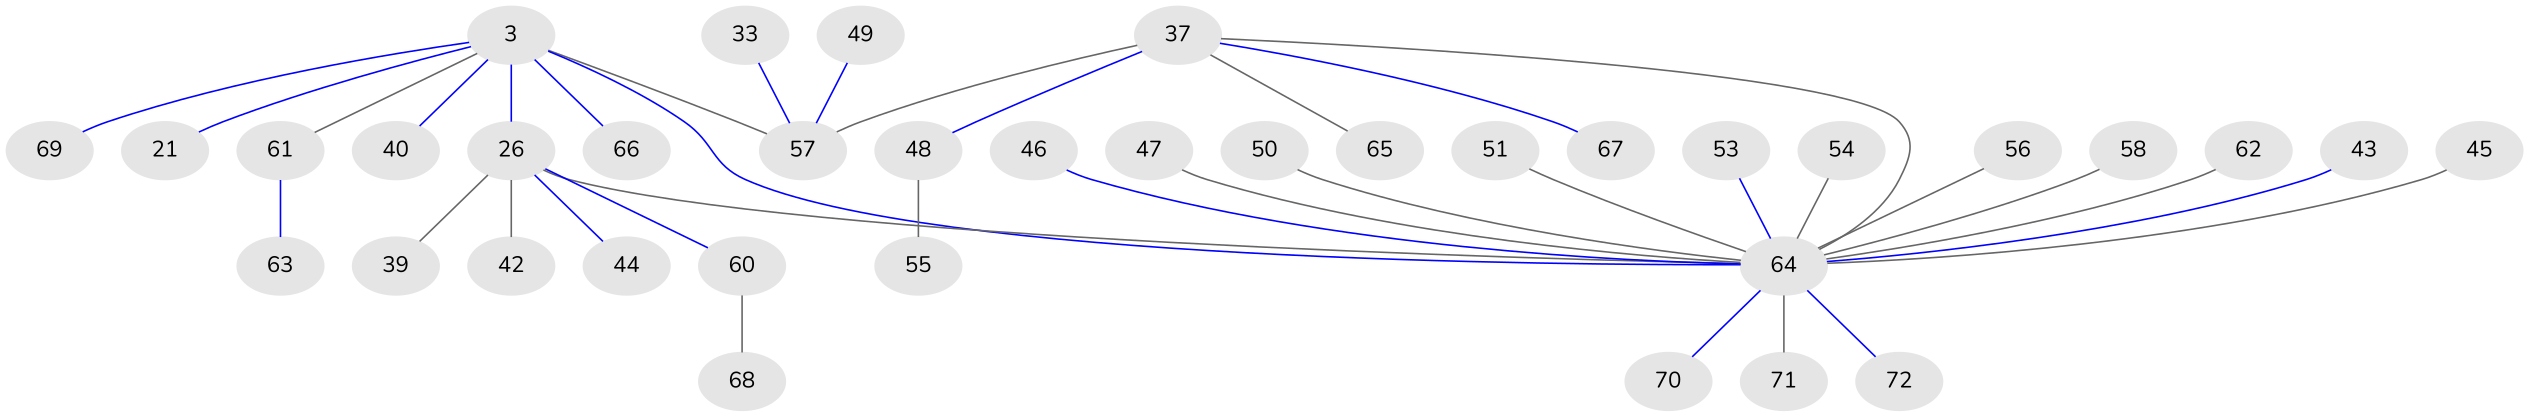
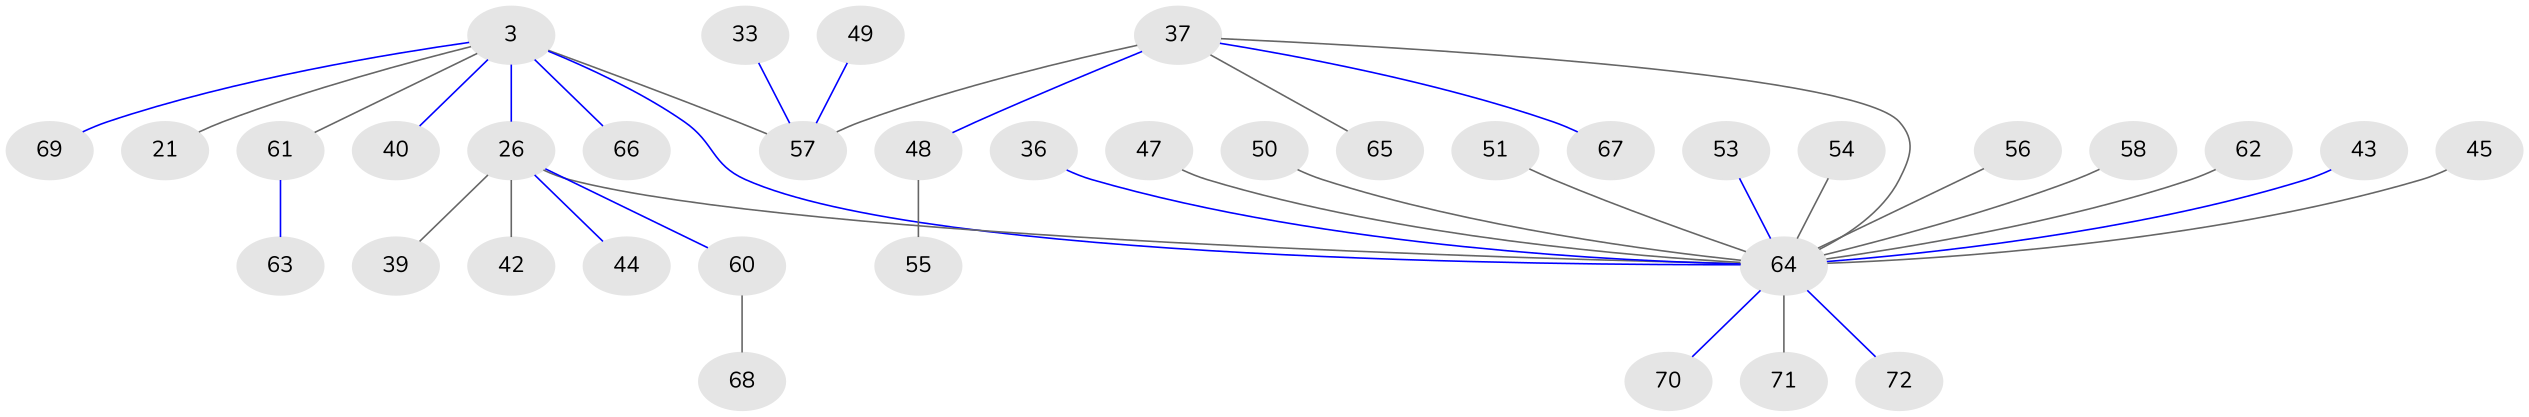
(333, 85) -> (333, 85)
(1034, 151) -> (1034, 151)
